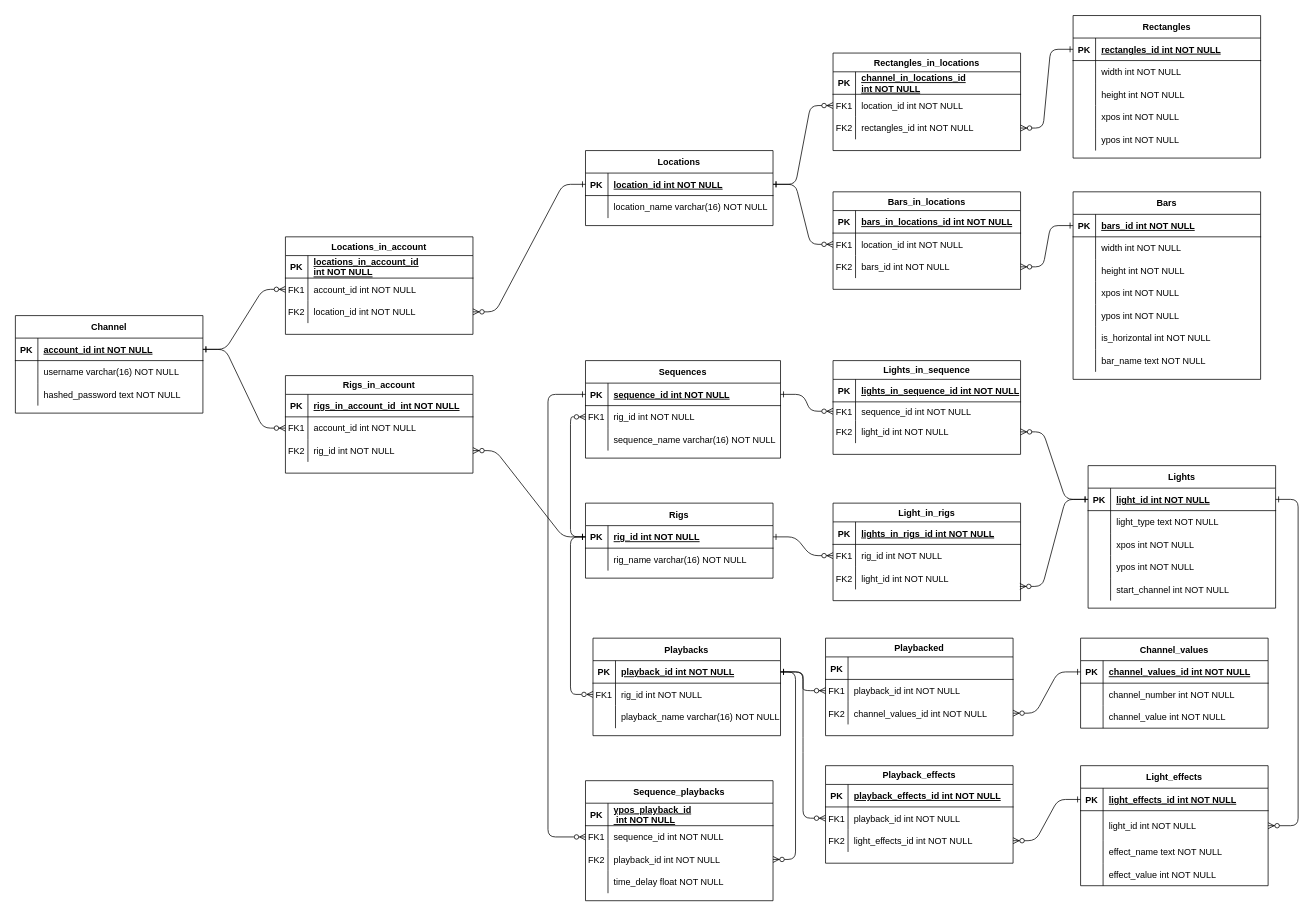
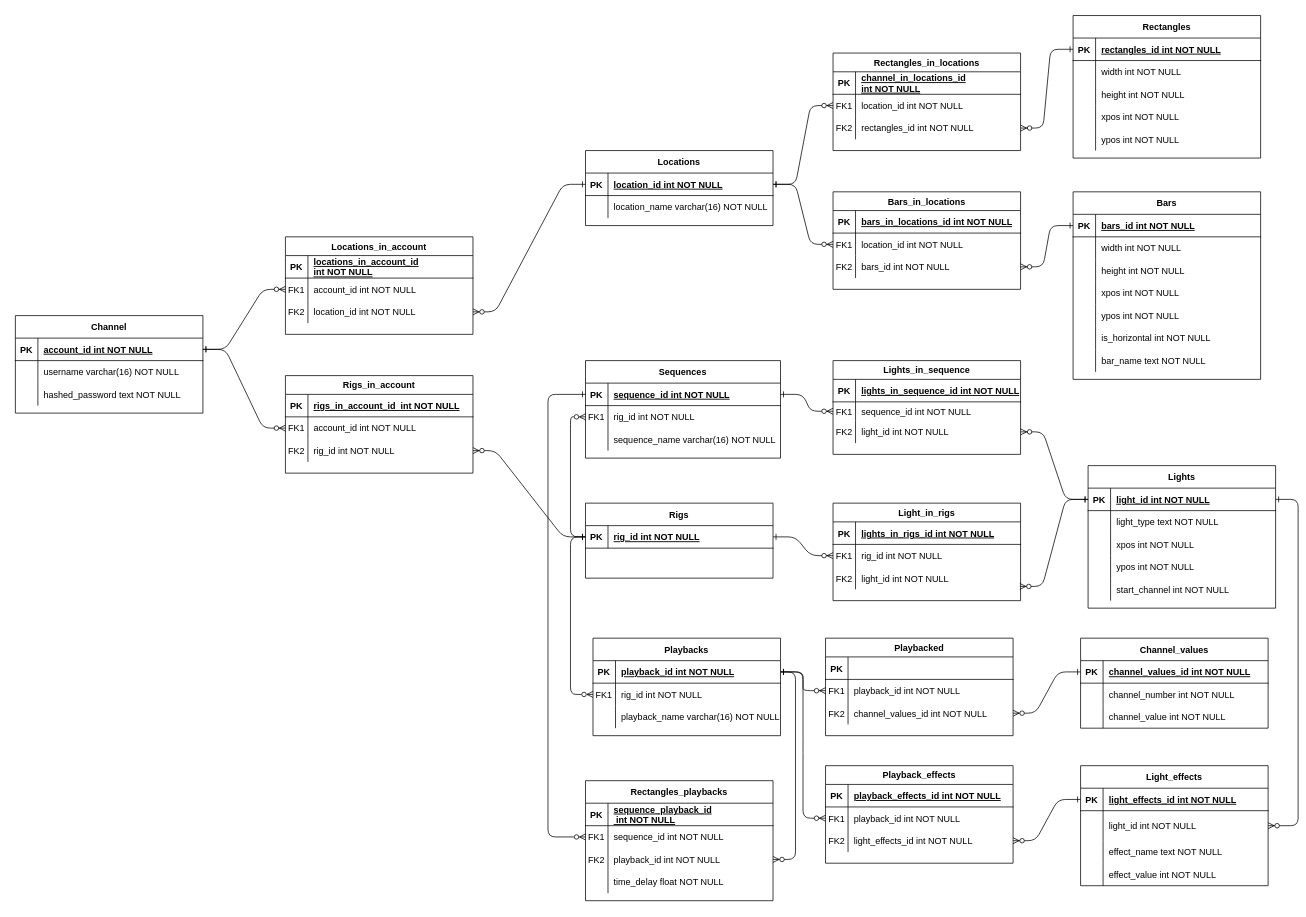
(690, 559) -> none
(679, 792) -> (679, 792)
(651, 809) -> (662, 809)
